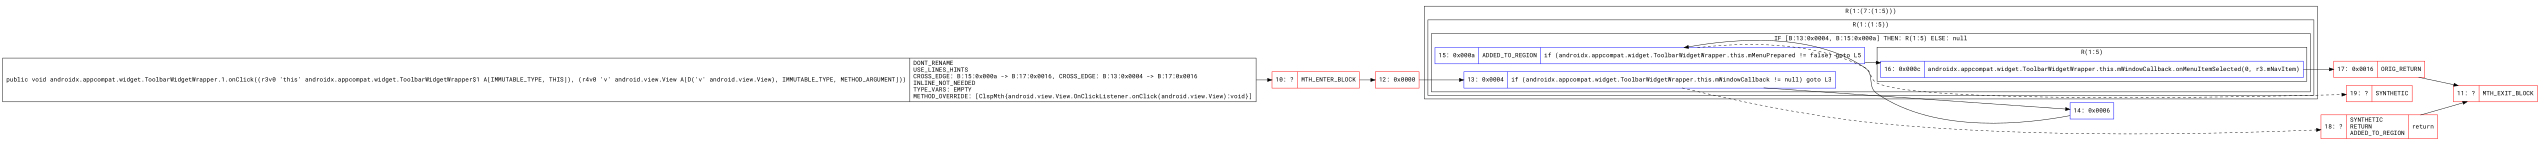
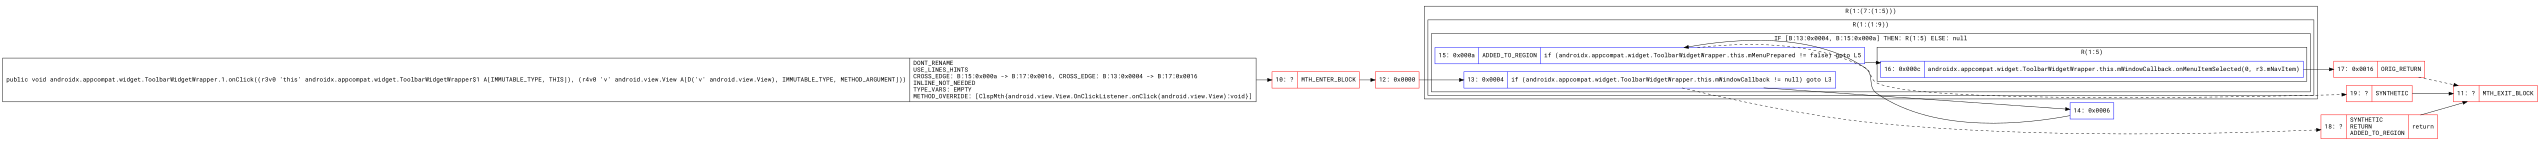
(1871, 25) -> (1871, 25)
(2436, 81) -> (2436, 81)
none -> (2431, 94)
